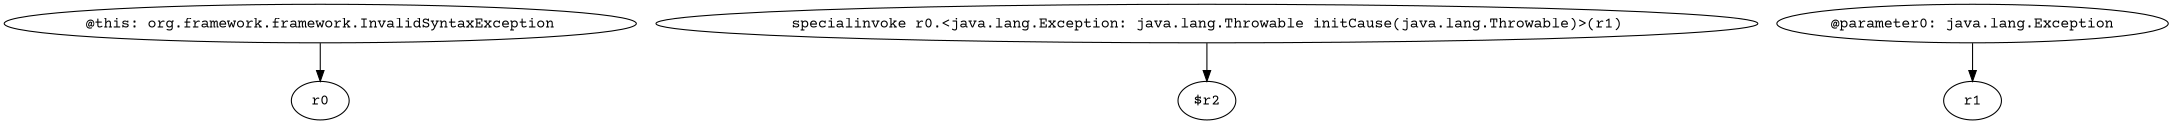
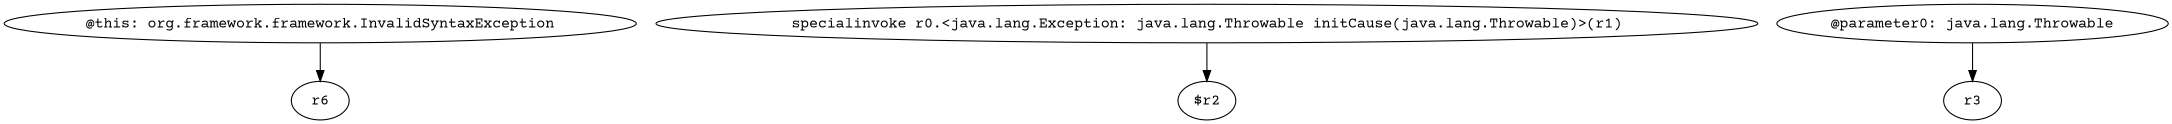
(1973, 24) -> (1973, 24)
(320, 101) -> (320, 101)
(1973, 101) -> (1973, 101)
